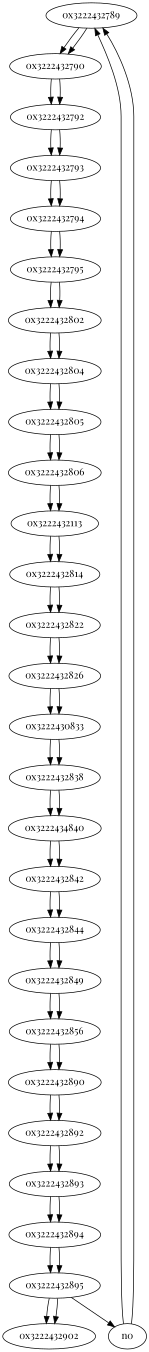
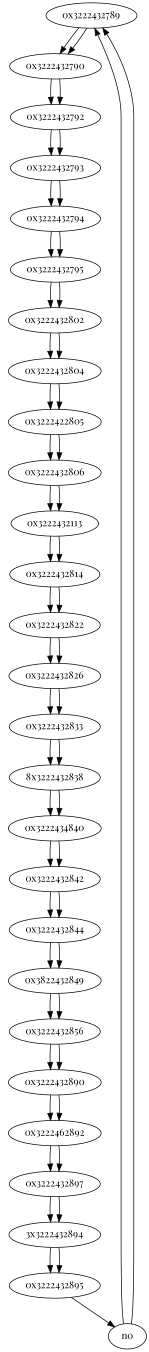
(55, 422) -> (55, 422)
(55, 727) -> (55, 727)
(55, 778) -> (55, 778)
(55, 981) -> (55, 981)
(55, 1133) -> (55, 1133)
(55, 1184) -> (55, 1184)
(55, 1235) -> (55, 1235)
(49, 1336) -> none
